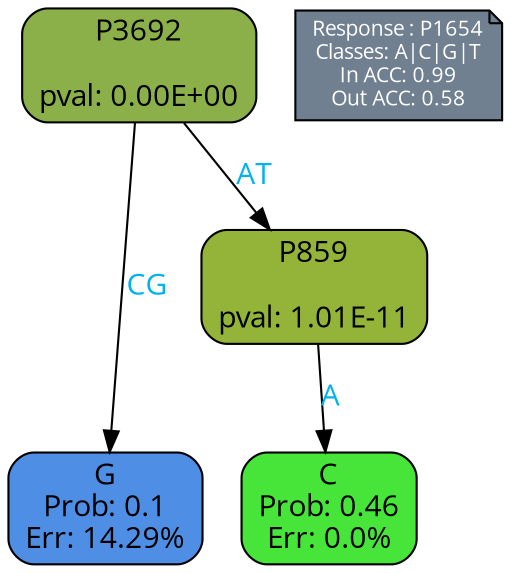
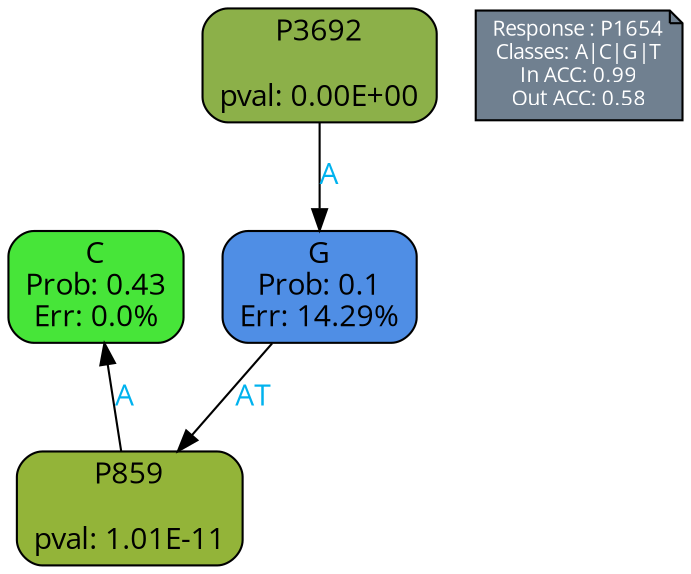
(220, 168) -> (232, 389)
(148, 287) -> (330, 176)
(329, 508) -> (96, 287)
